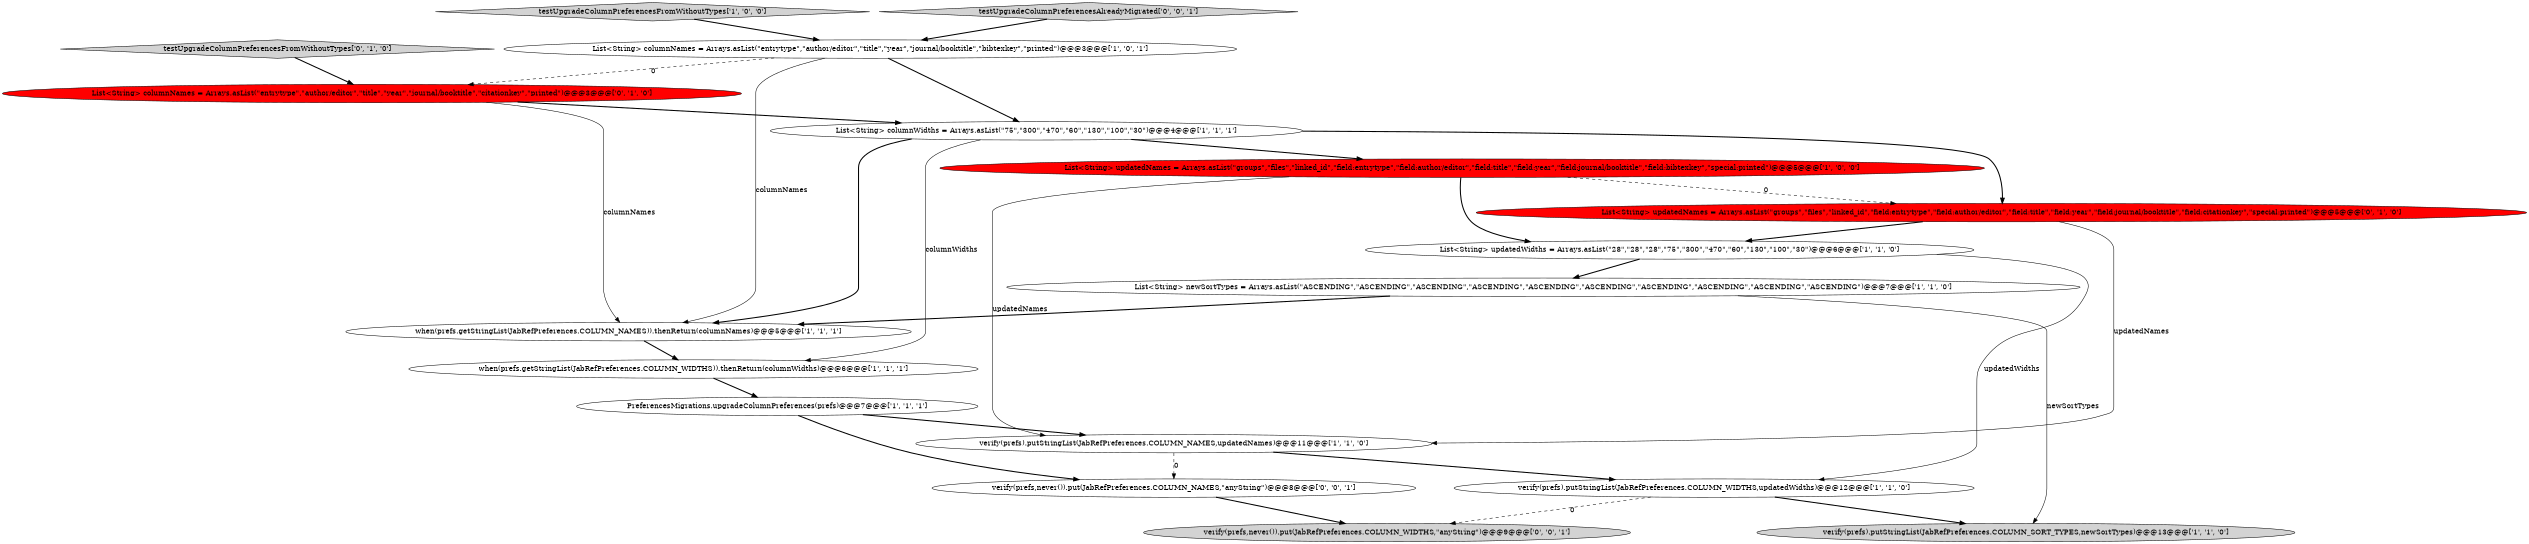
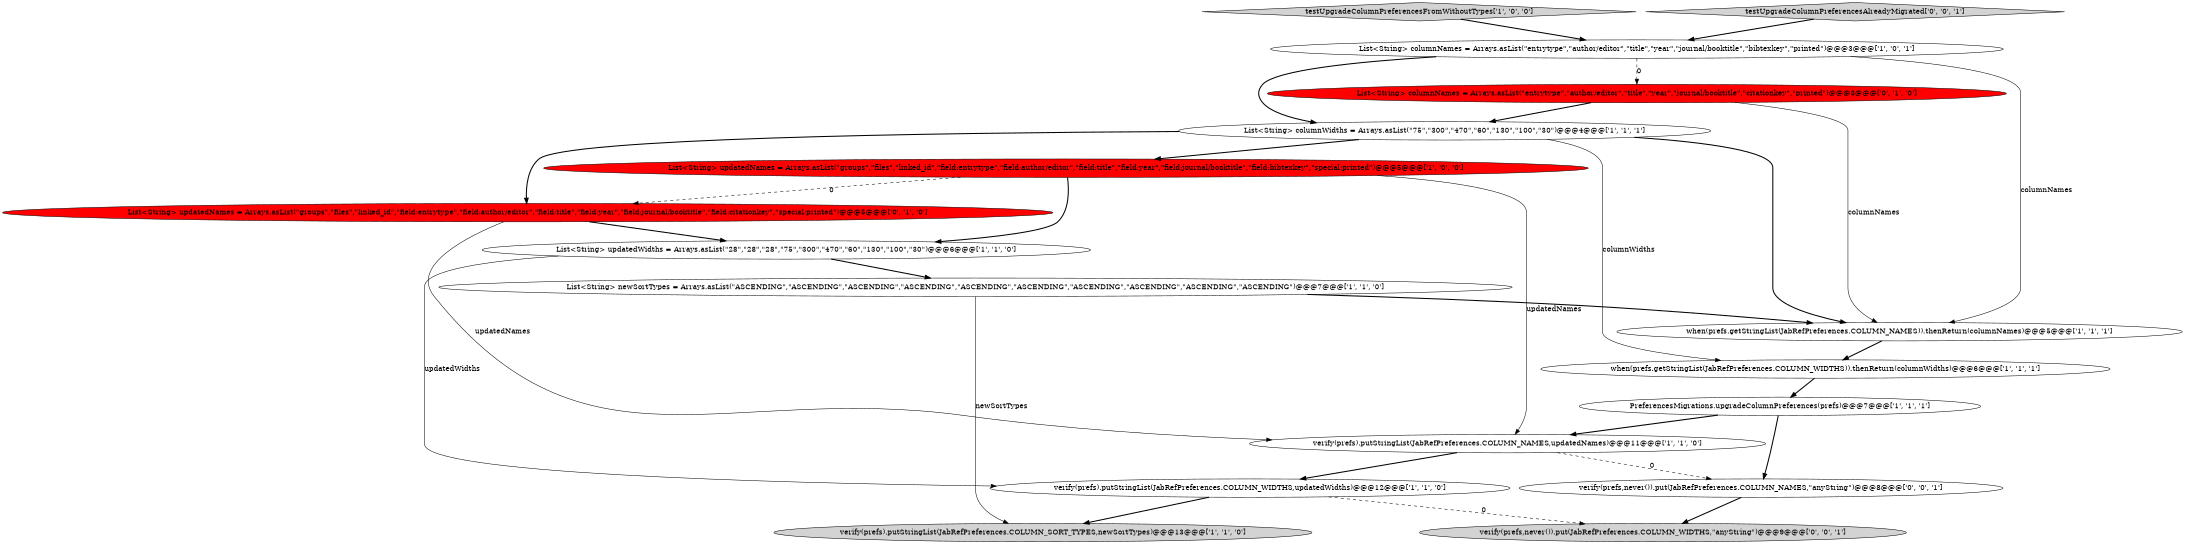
(277, 49) -> none
